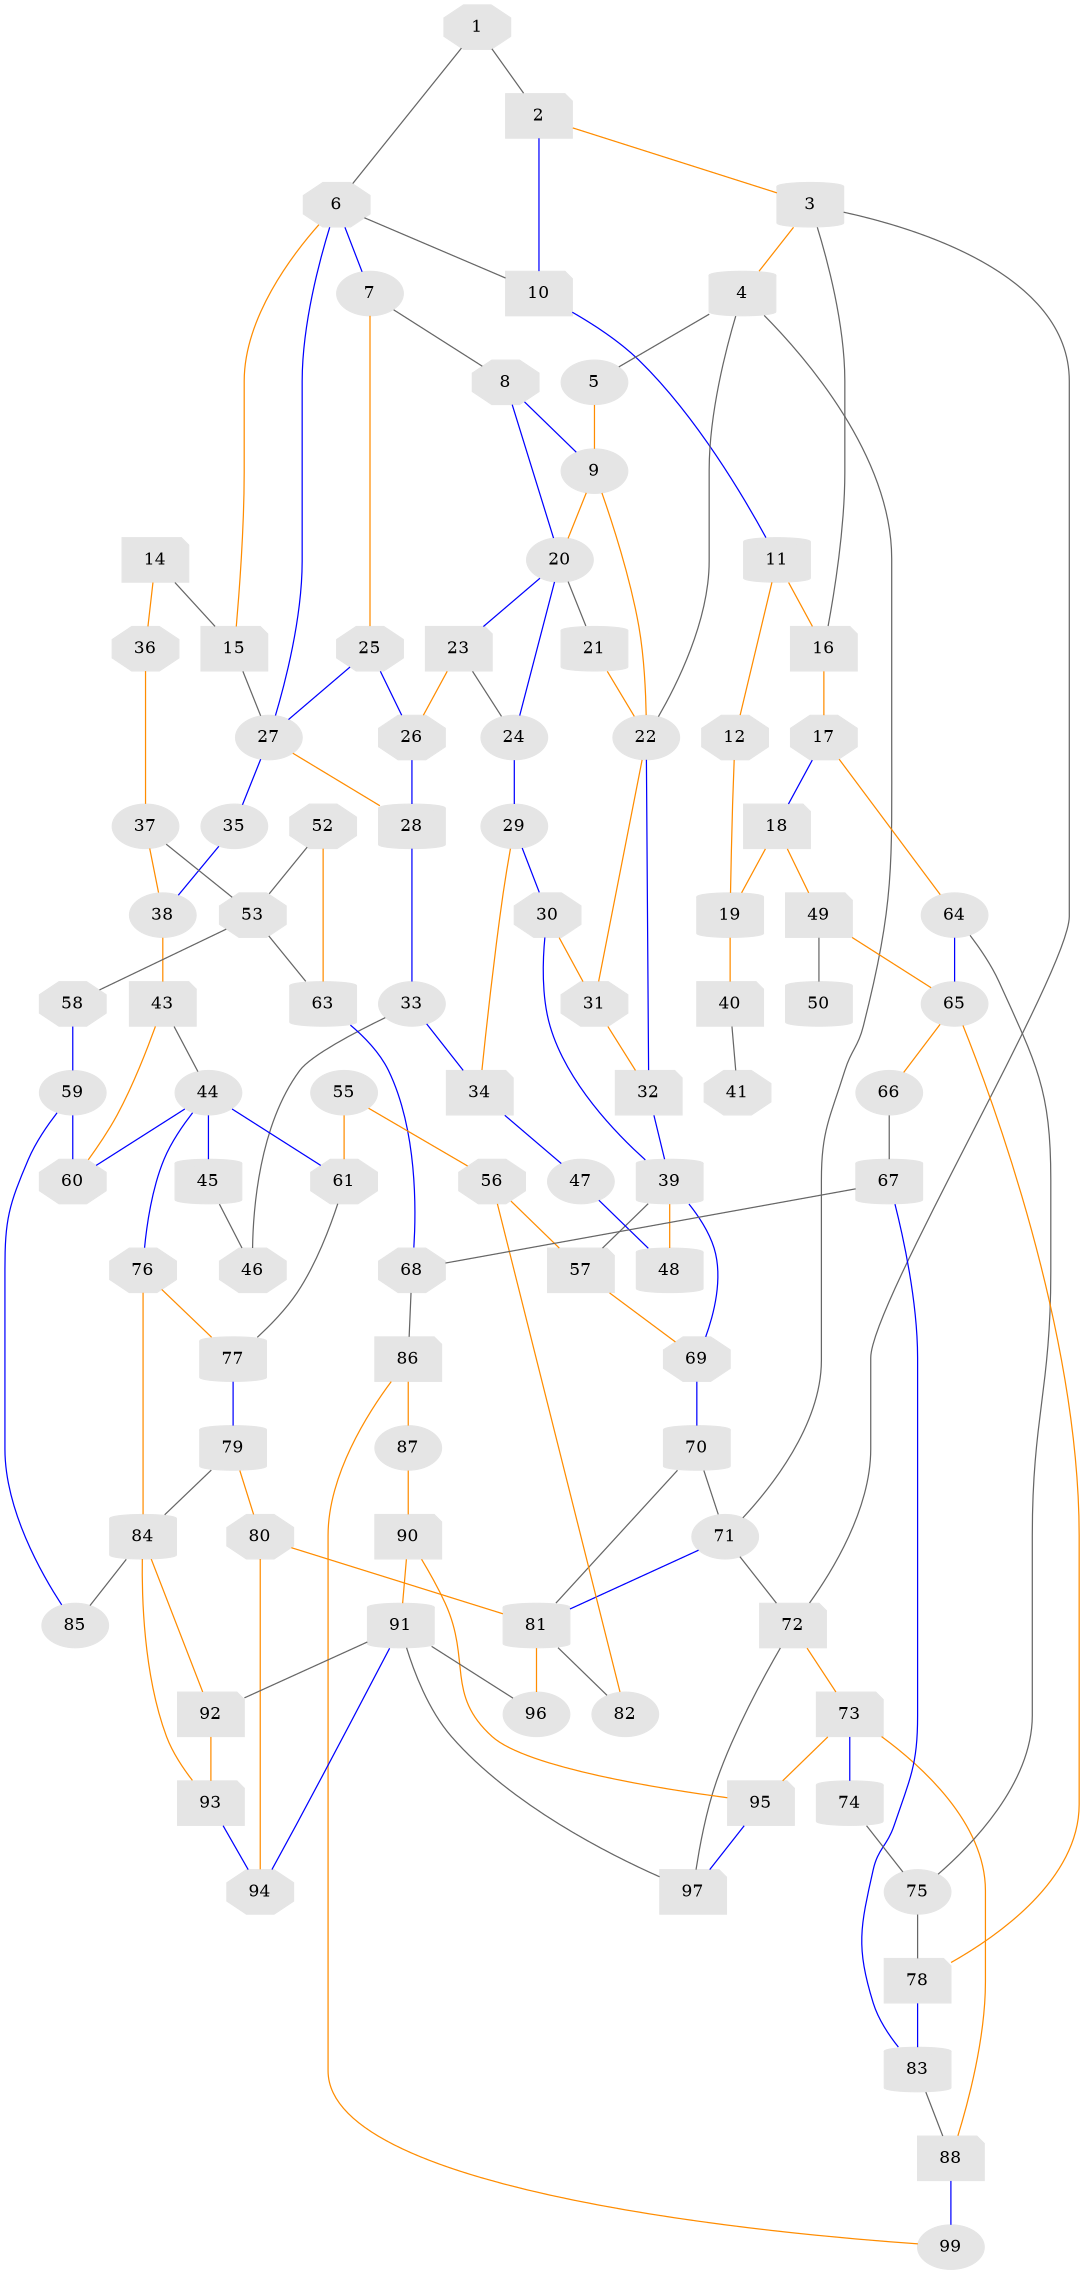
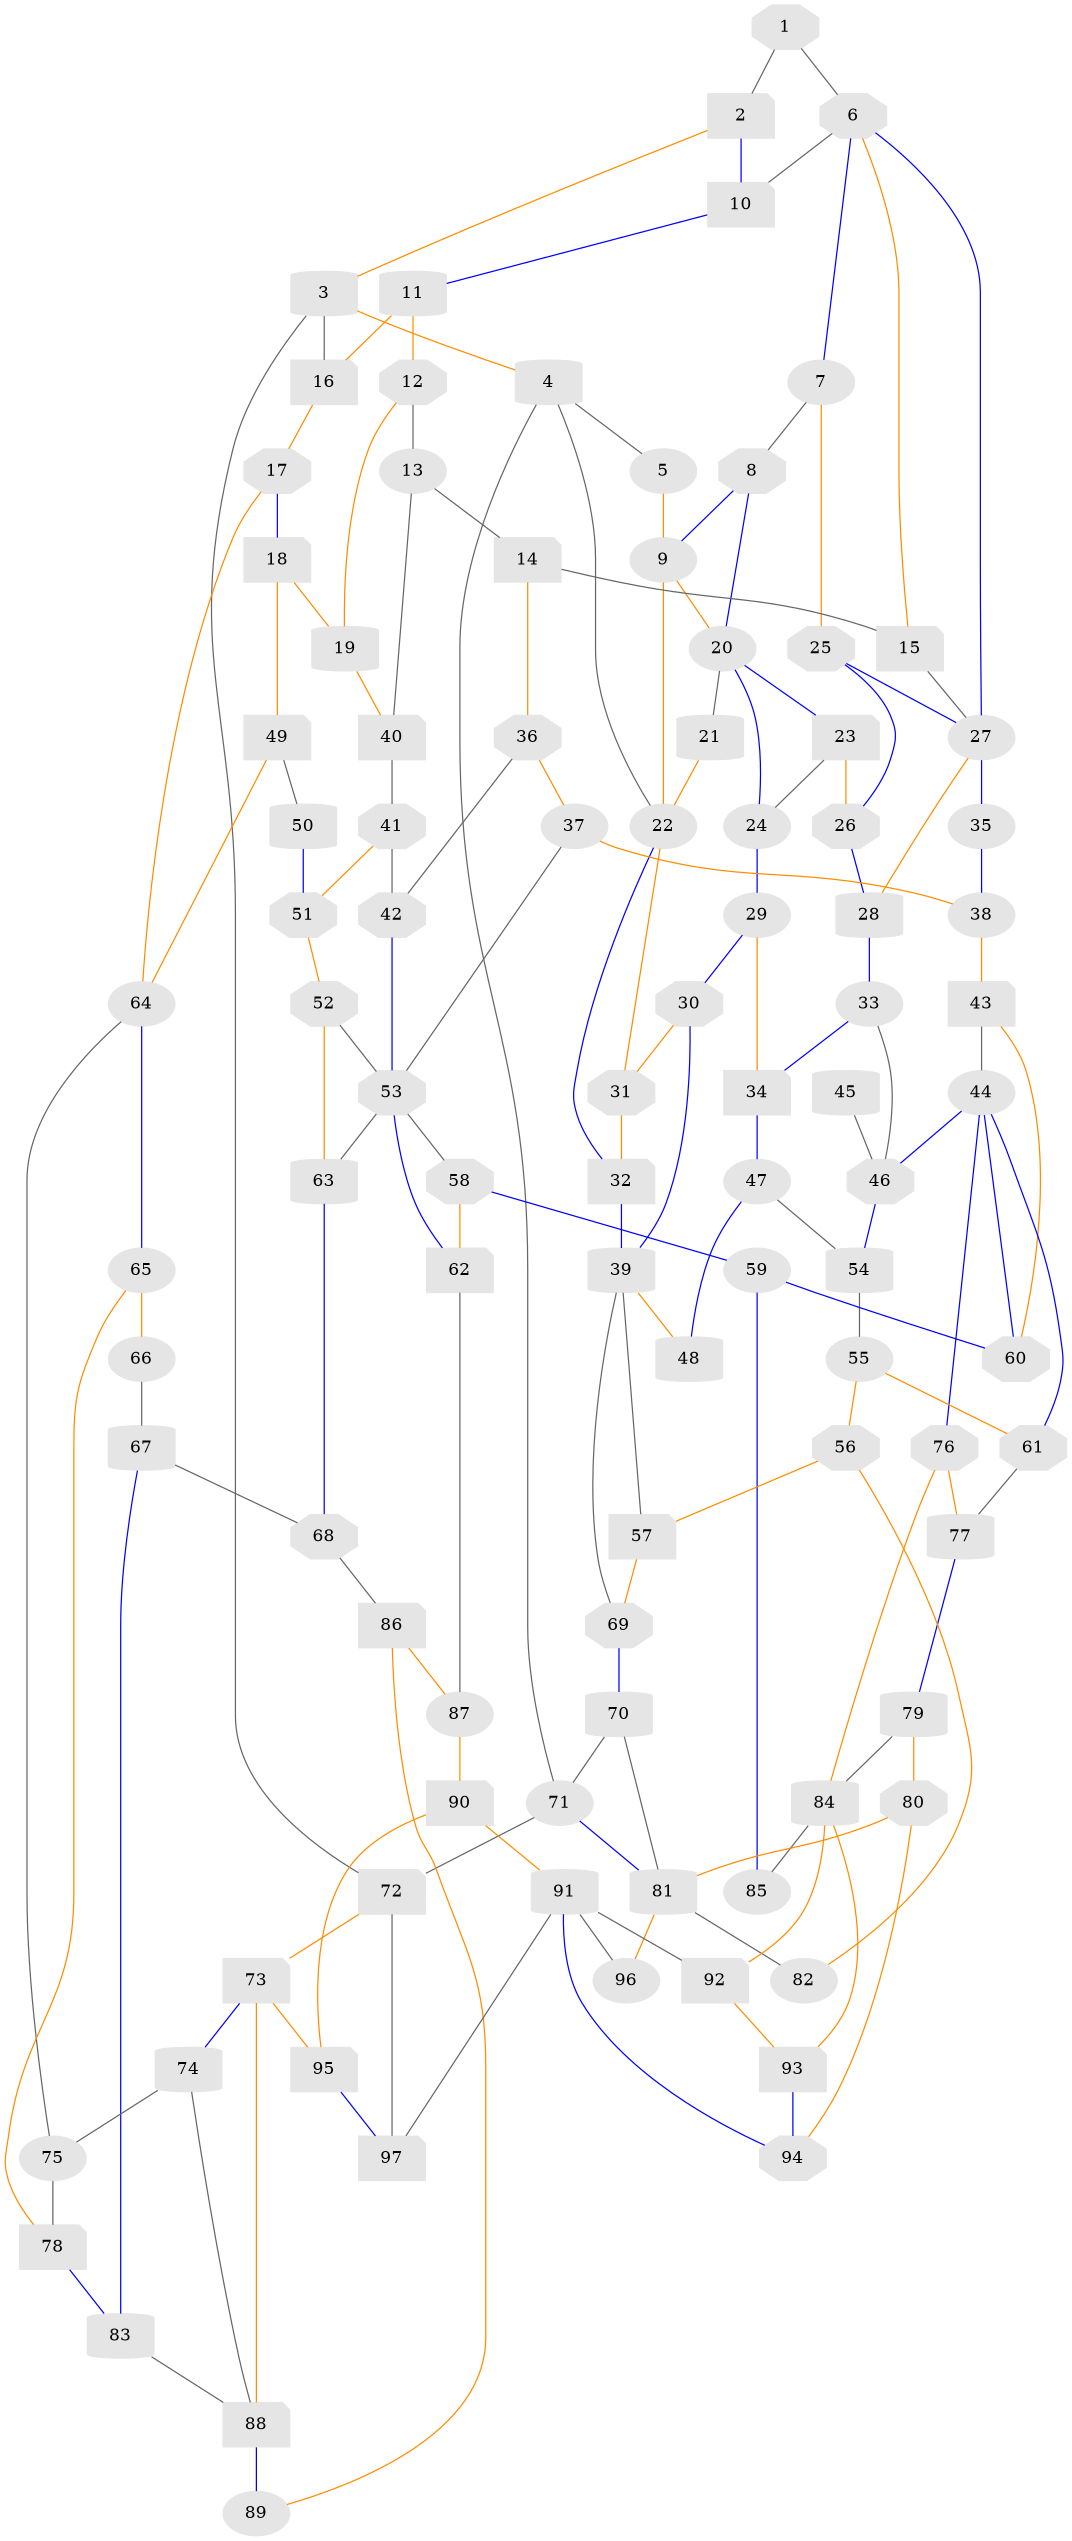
none -> (413, 471)
none -> (303, 915)
none -> (392, 915)
(892, 963) -> (209, 871)
(208, 1137) -> (931, 1137)
(717, 1268) -> (594, 1448)
none -> (460, 1270)
none -> (859, 1270)
(951, 2247) -> (256, 2514)
none -> (217, 2248)
